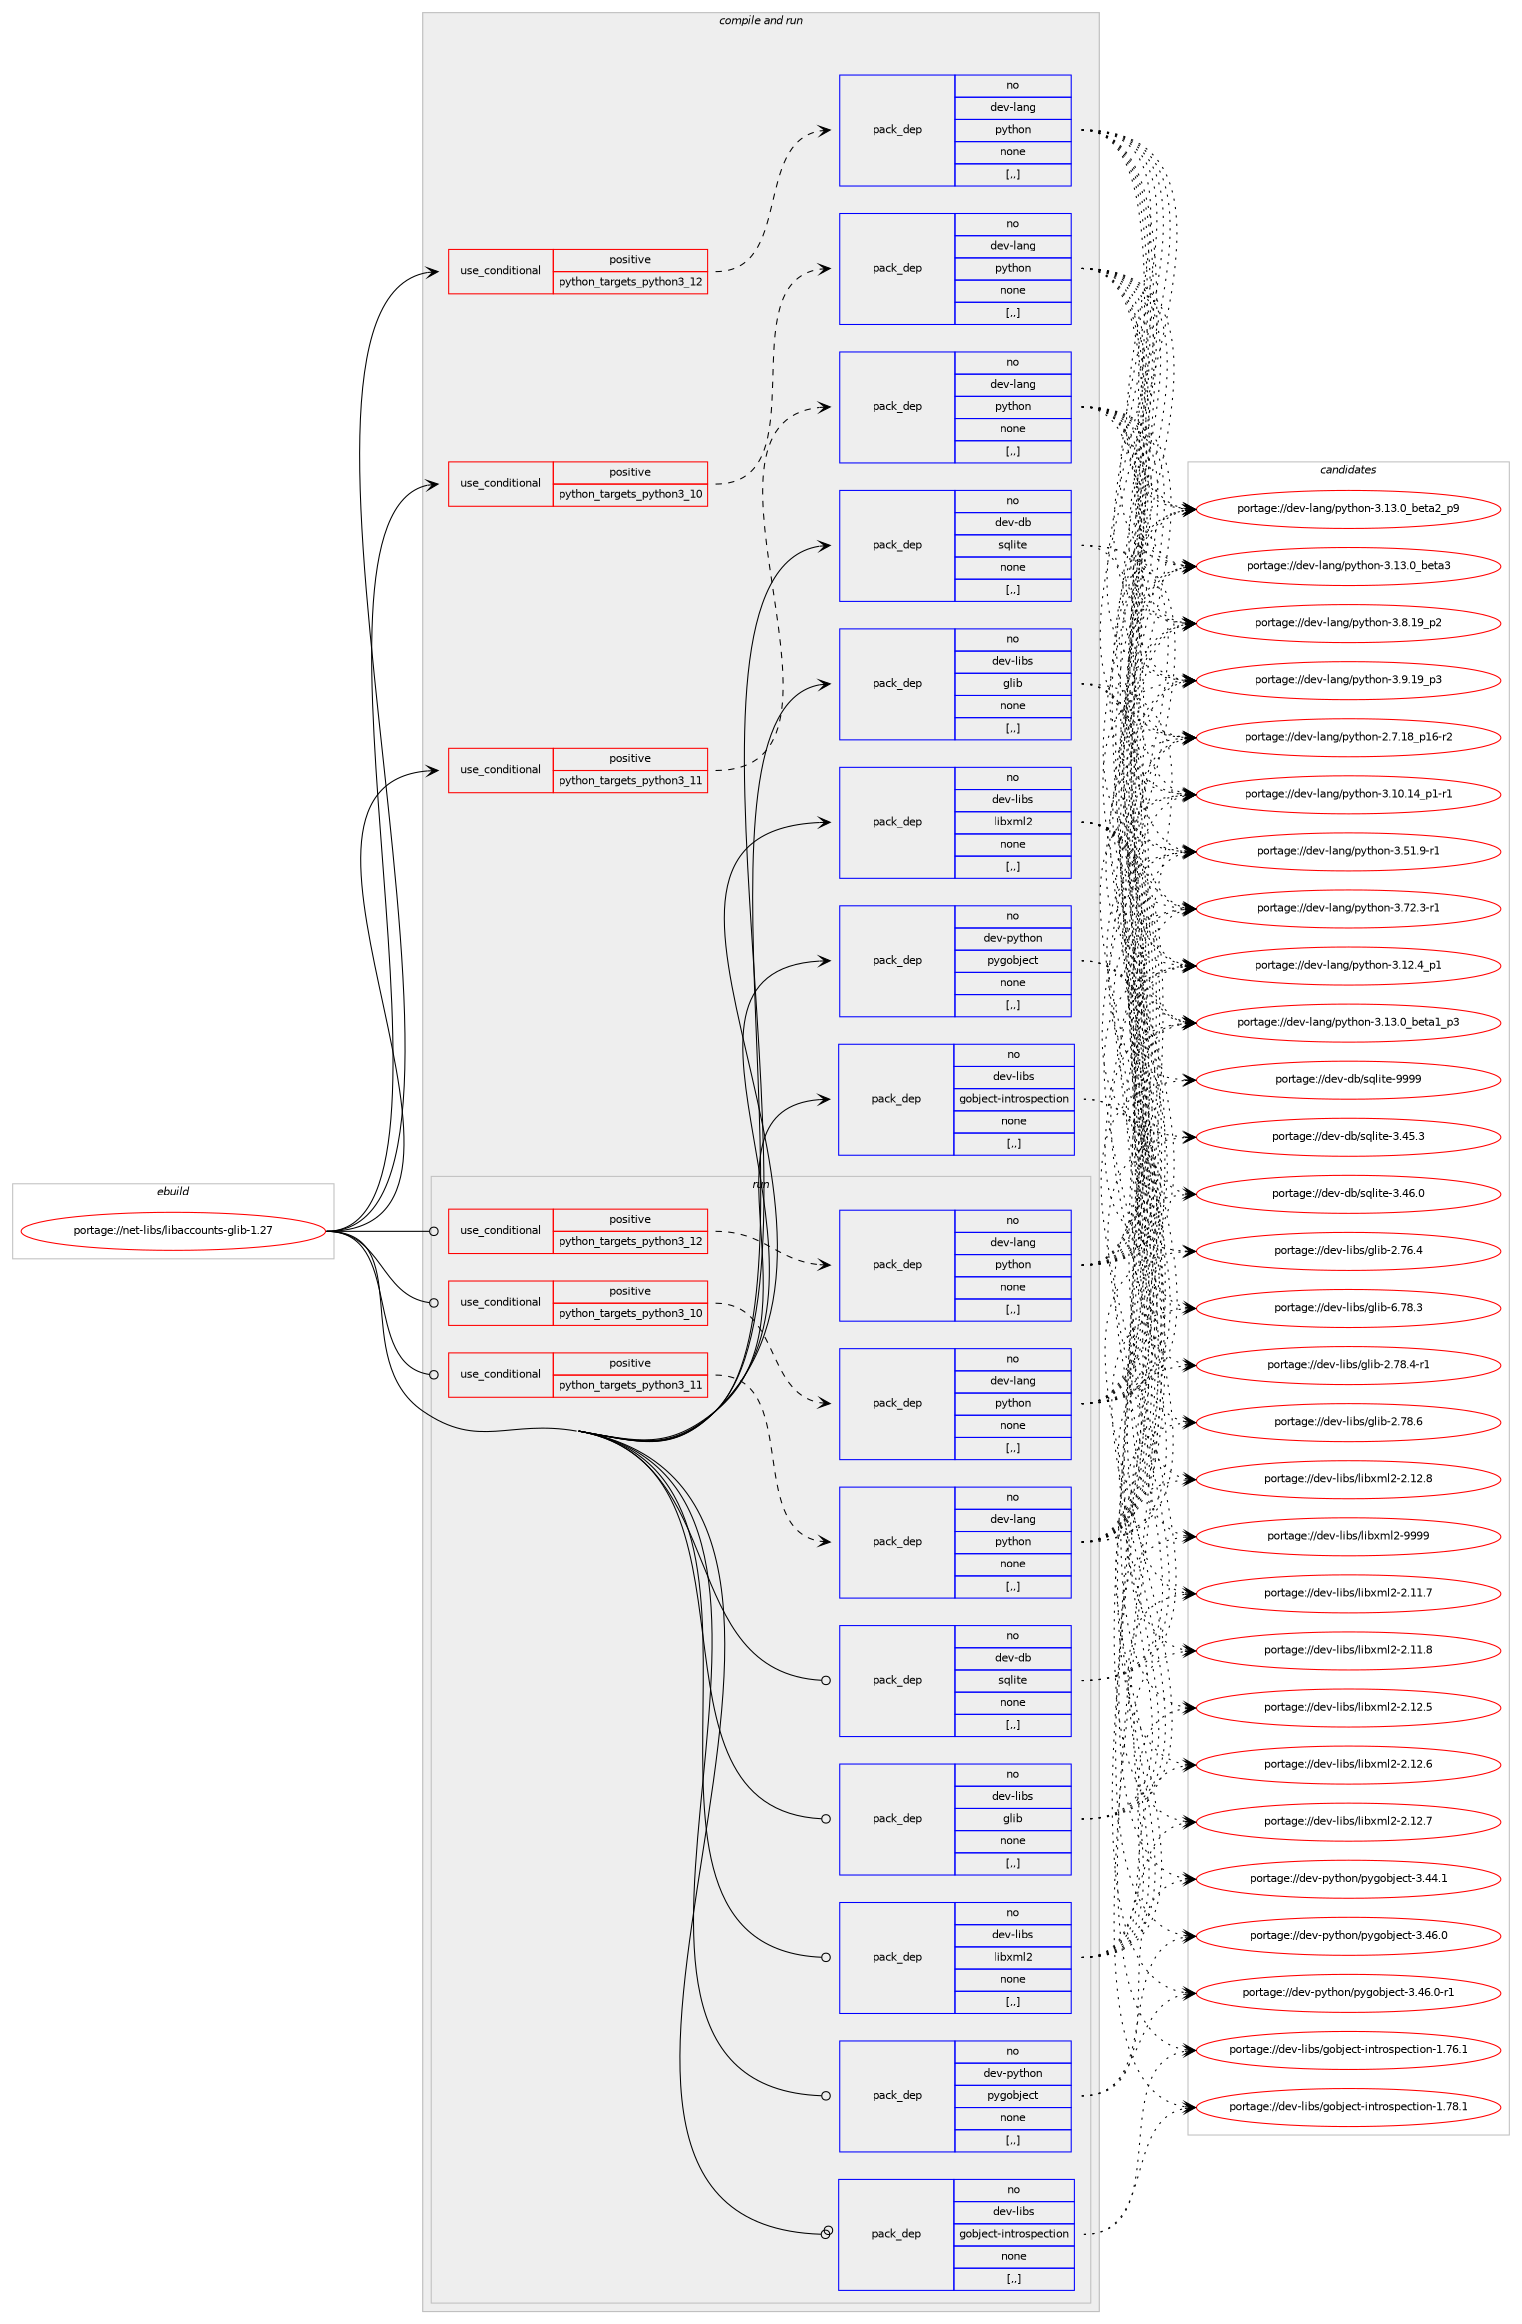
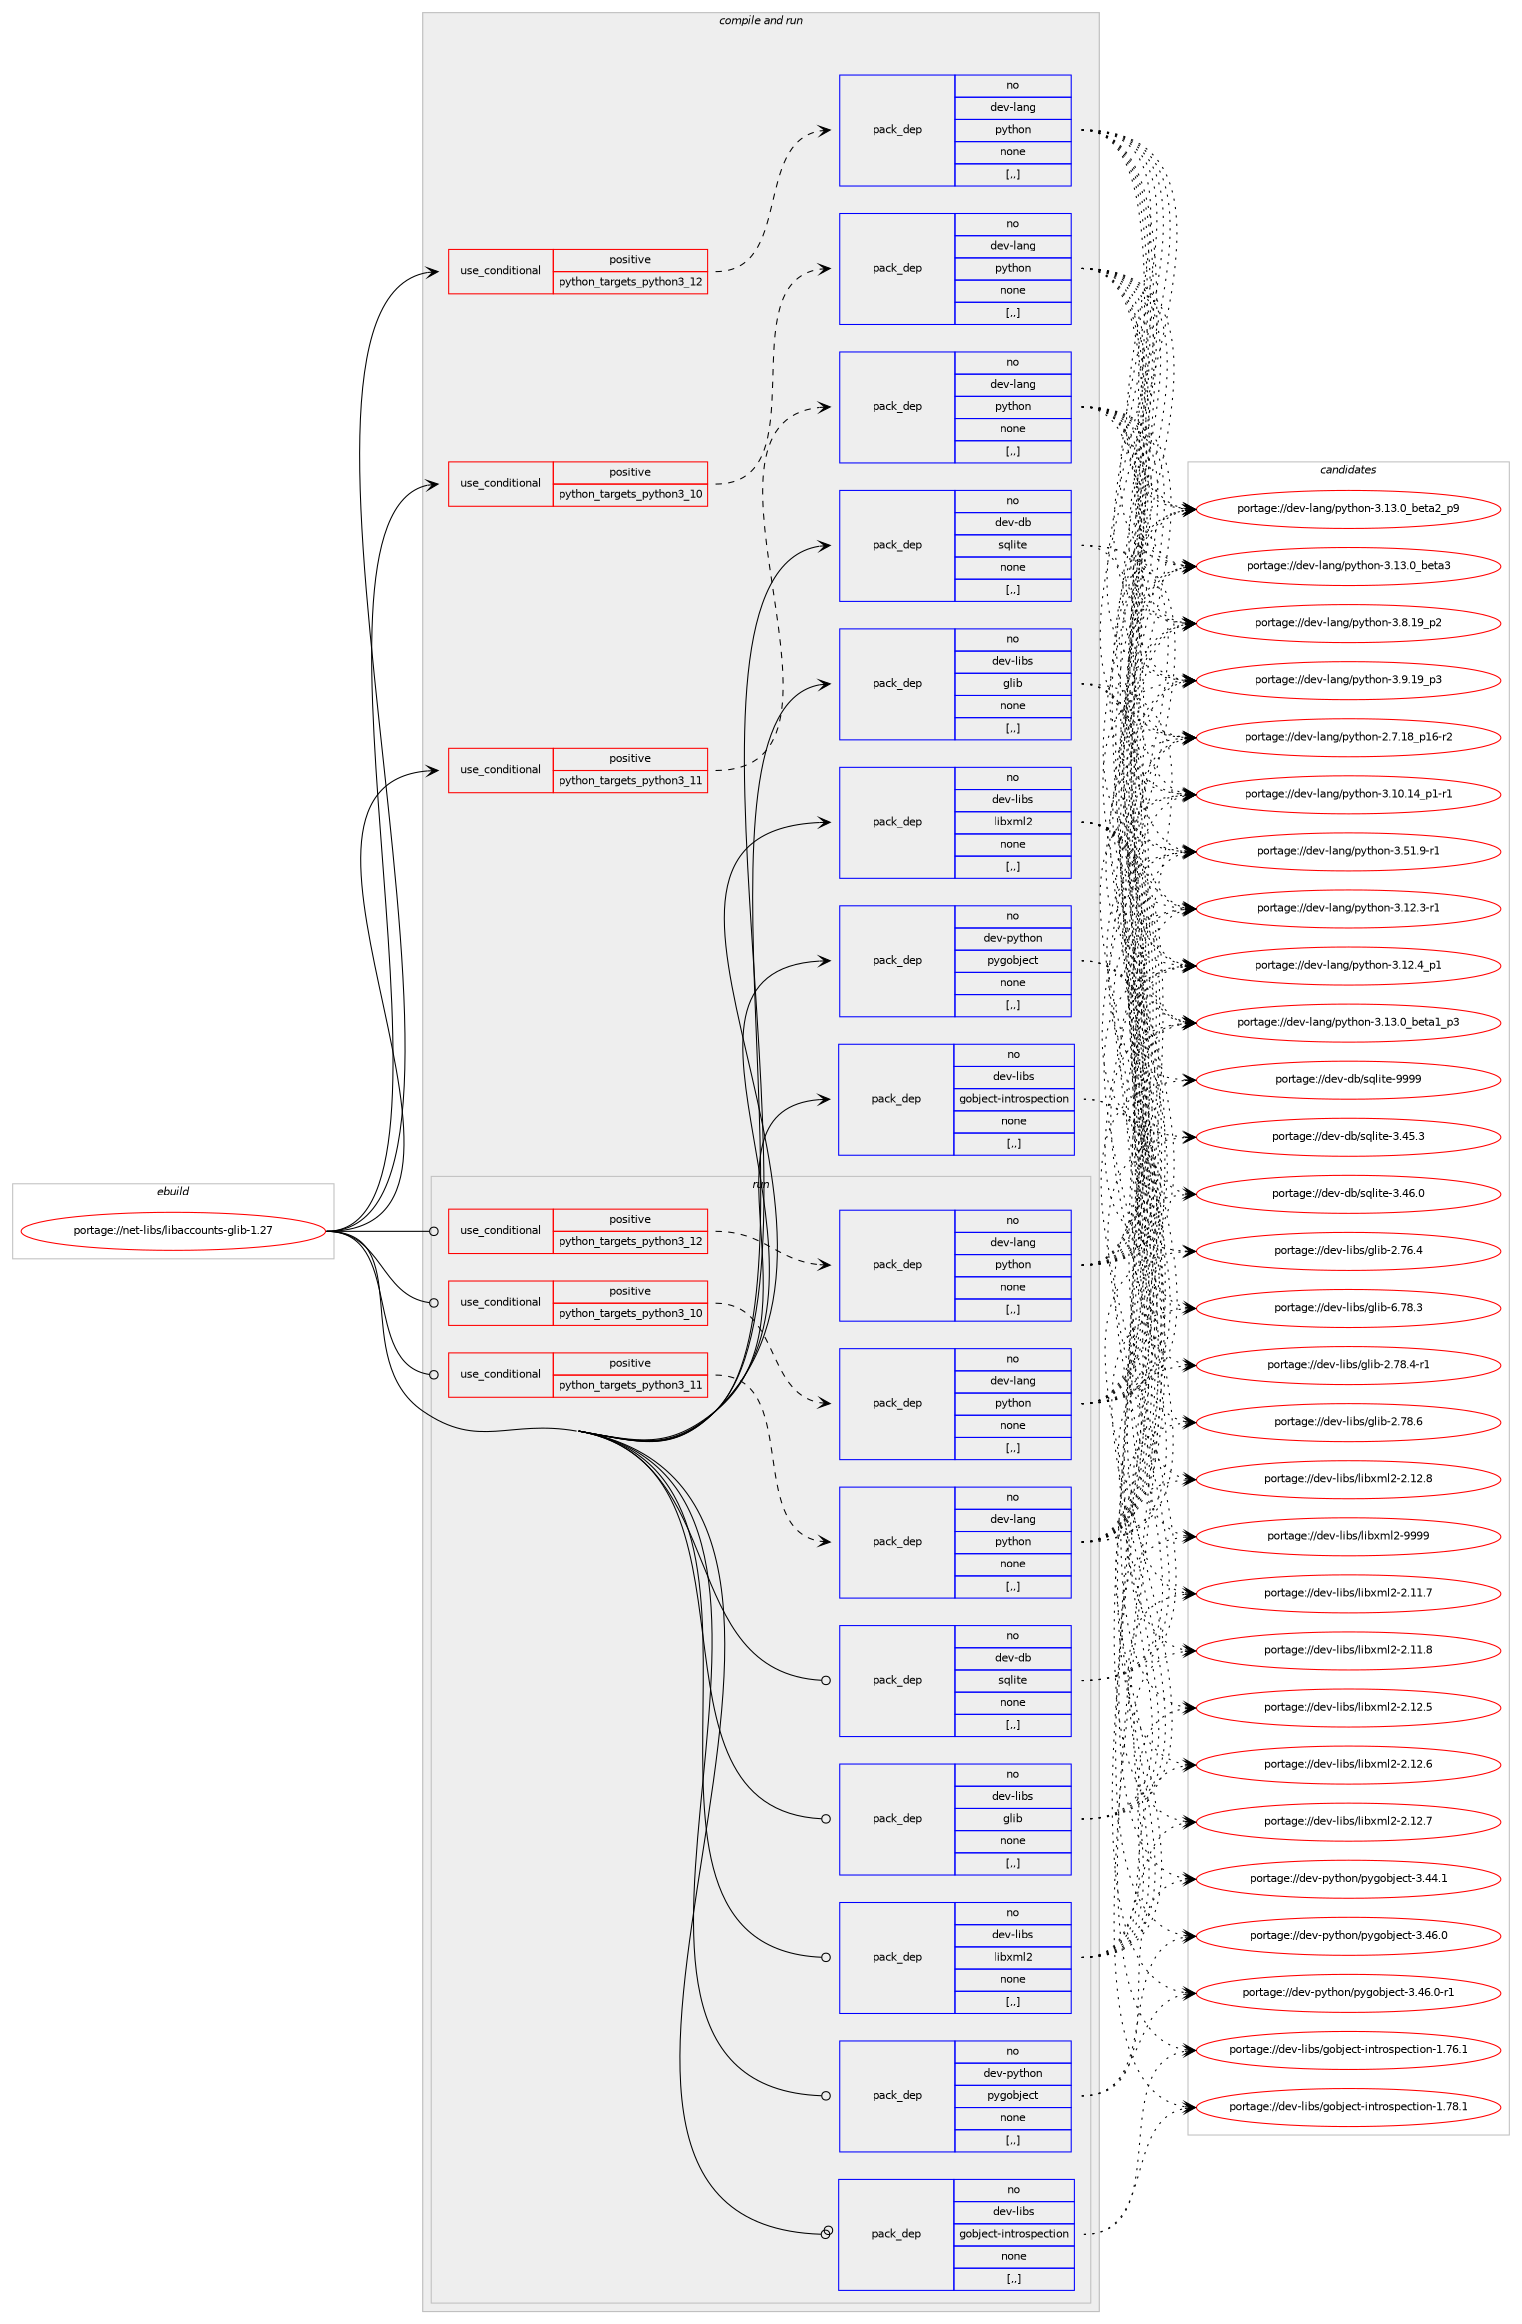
(1349, 909) -> (1349, 909)
